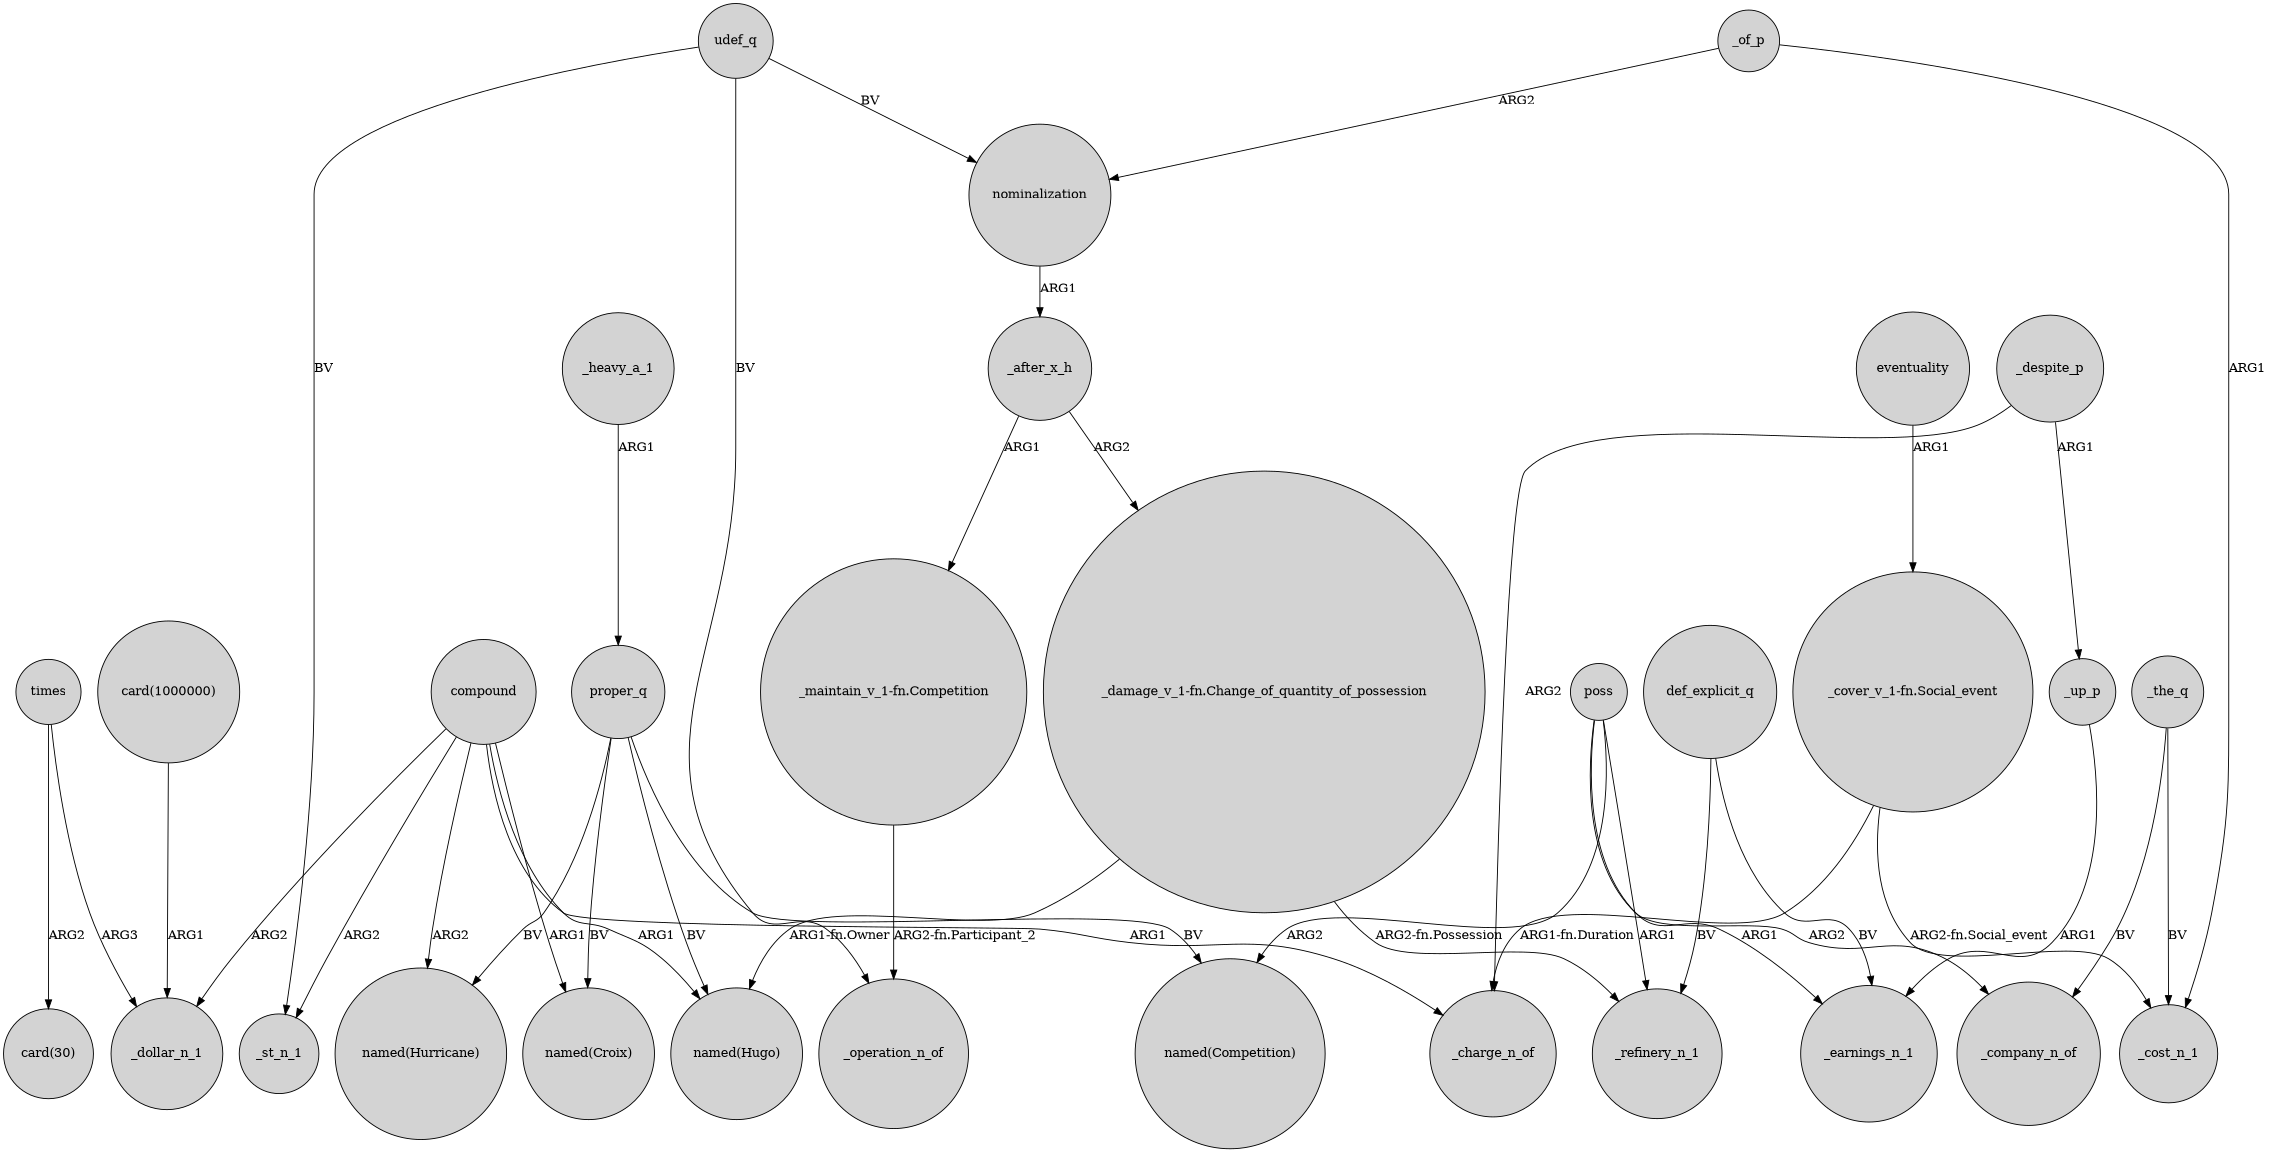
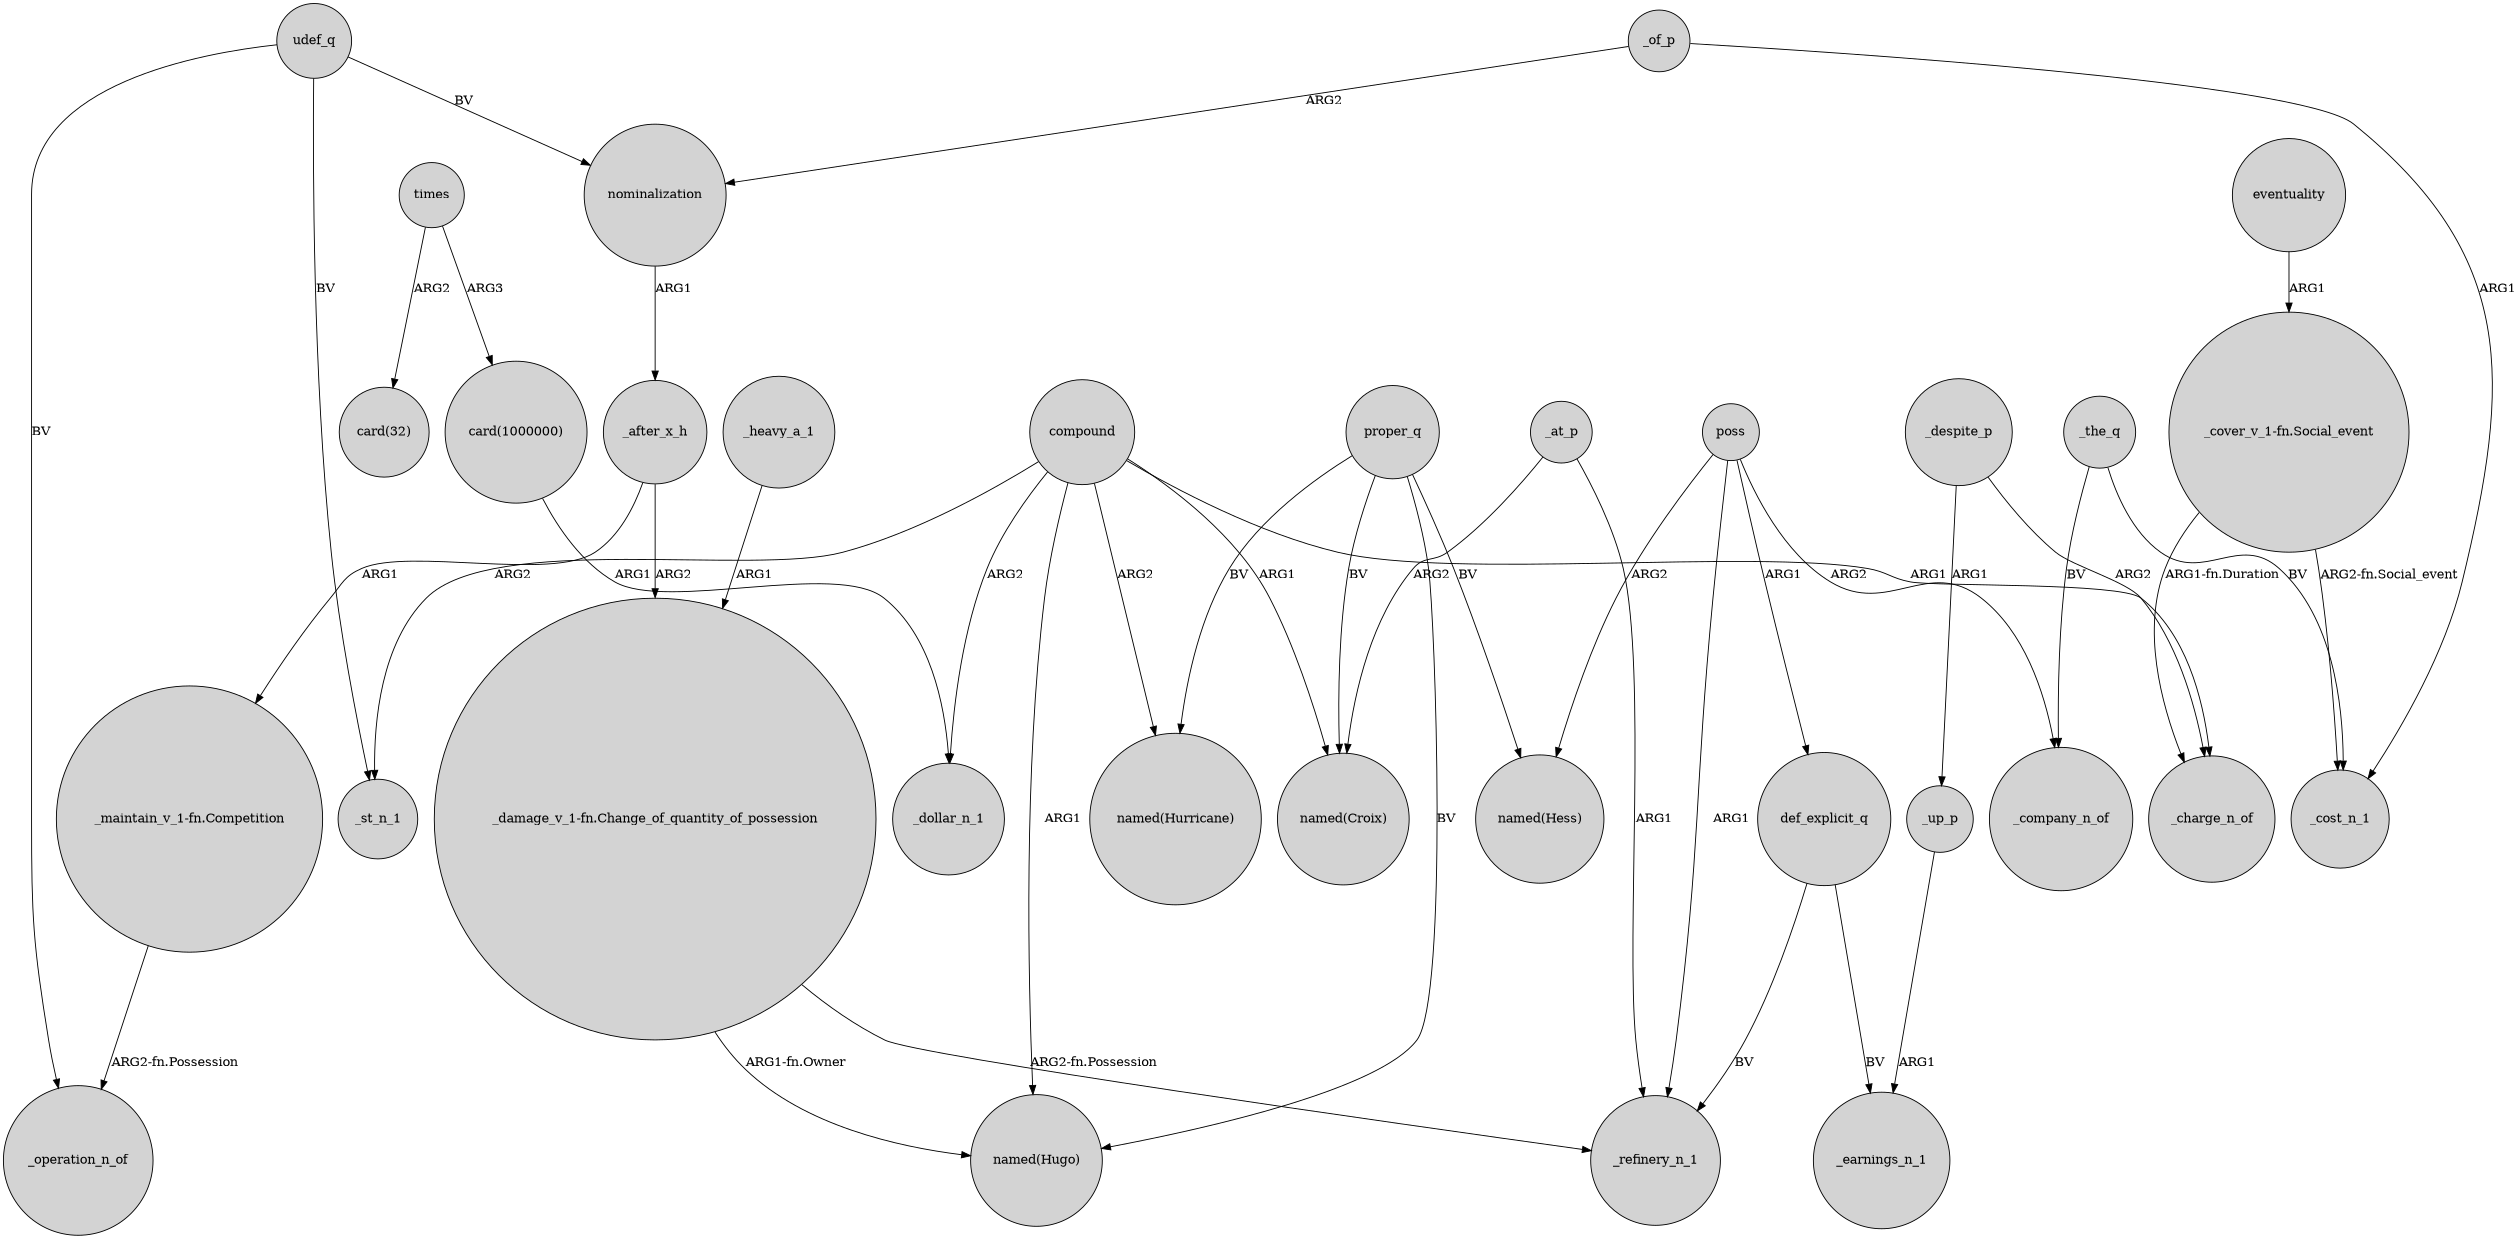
none -> (1561, 432)
(618, 530) -> (744, 543)
(76, 867) -> (466, 291)
(1725, 932) -> (1770, 603)
(965, 936) -> (175, 1063)
(48, 1054) -> (384, 432)
(1230, 1054) -> (1540, 819)
